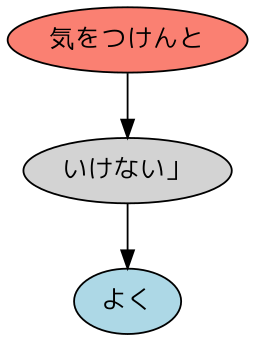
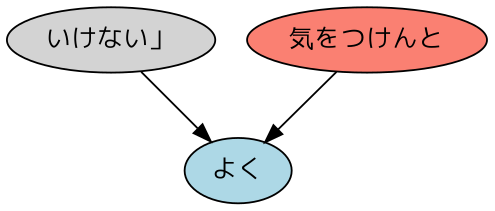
(128, 96) -> (307, 101)
